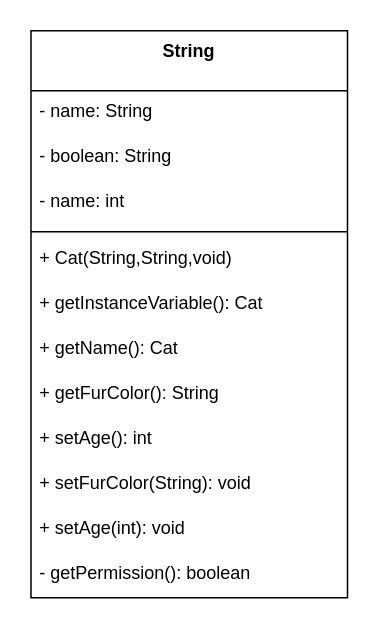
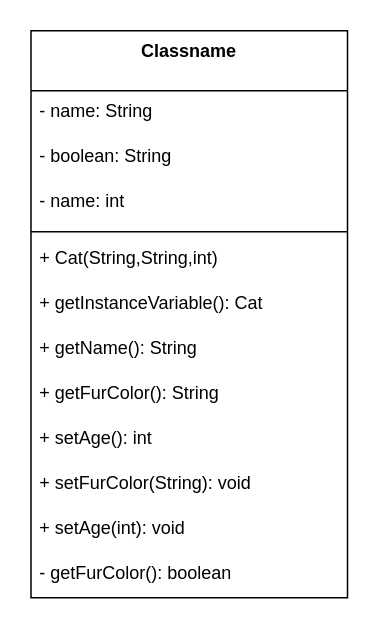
(188, 51) -> (188, 51)
(153, 258) -> (148, 258)
(117, 348) -> (130, 348)
(161, 573) -> (153, 573)
